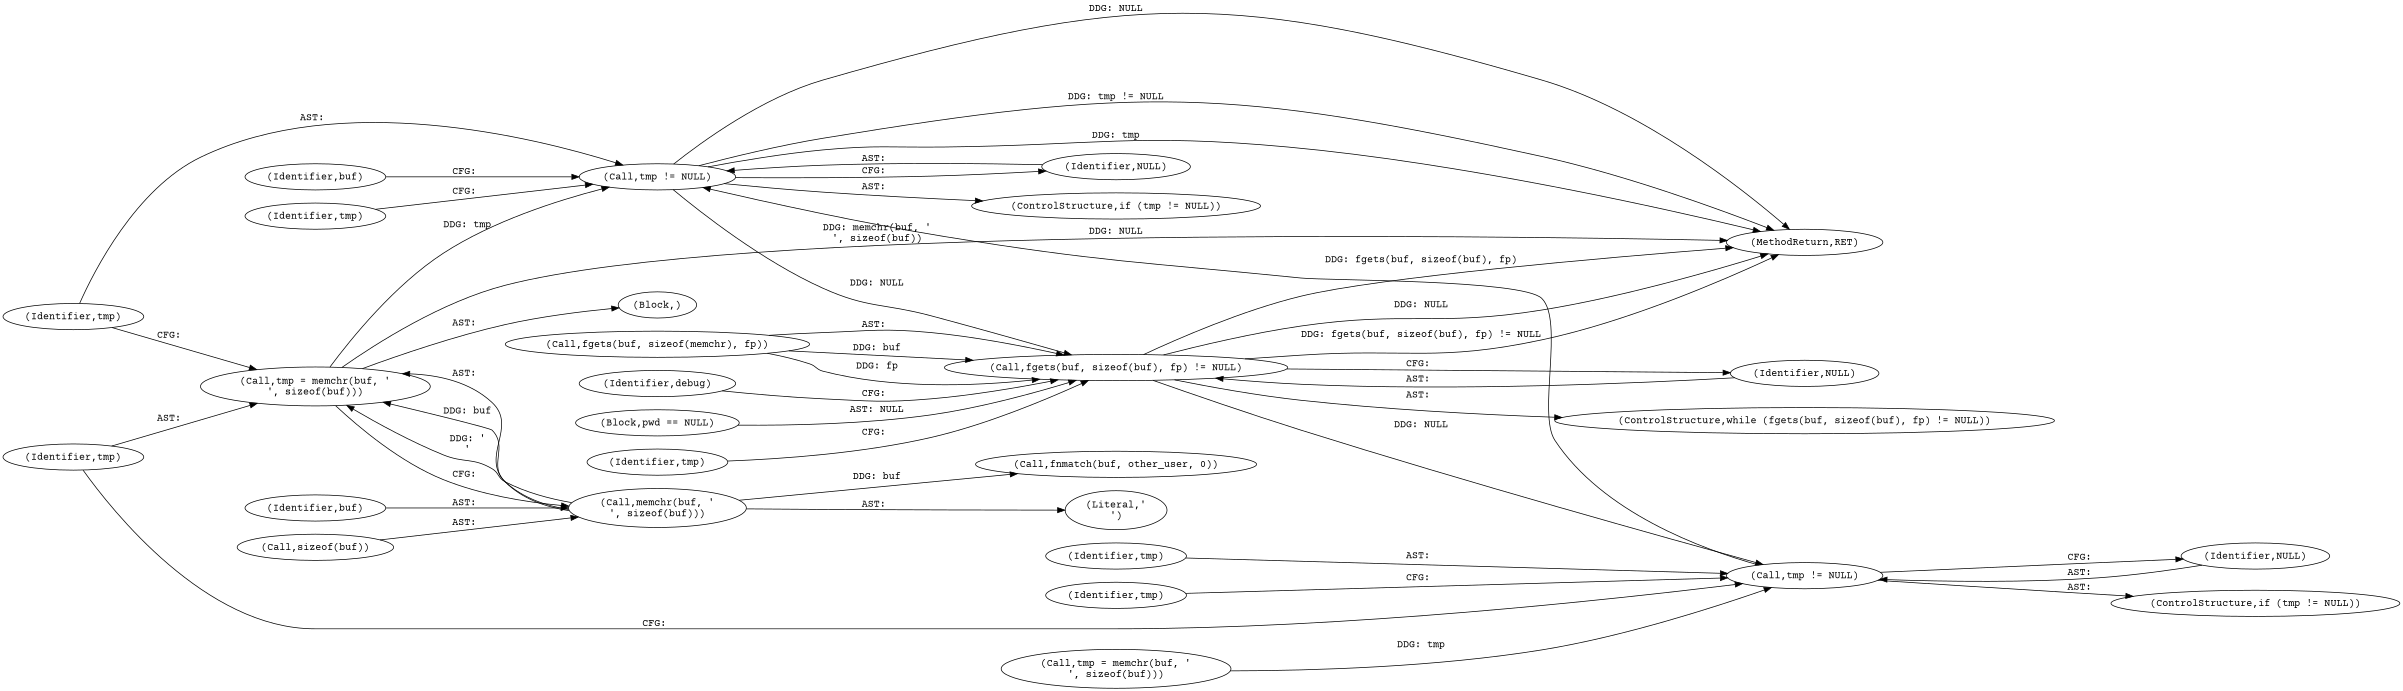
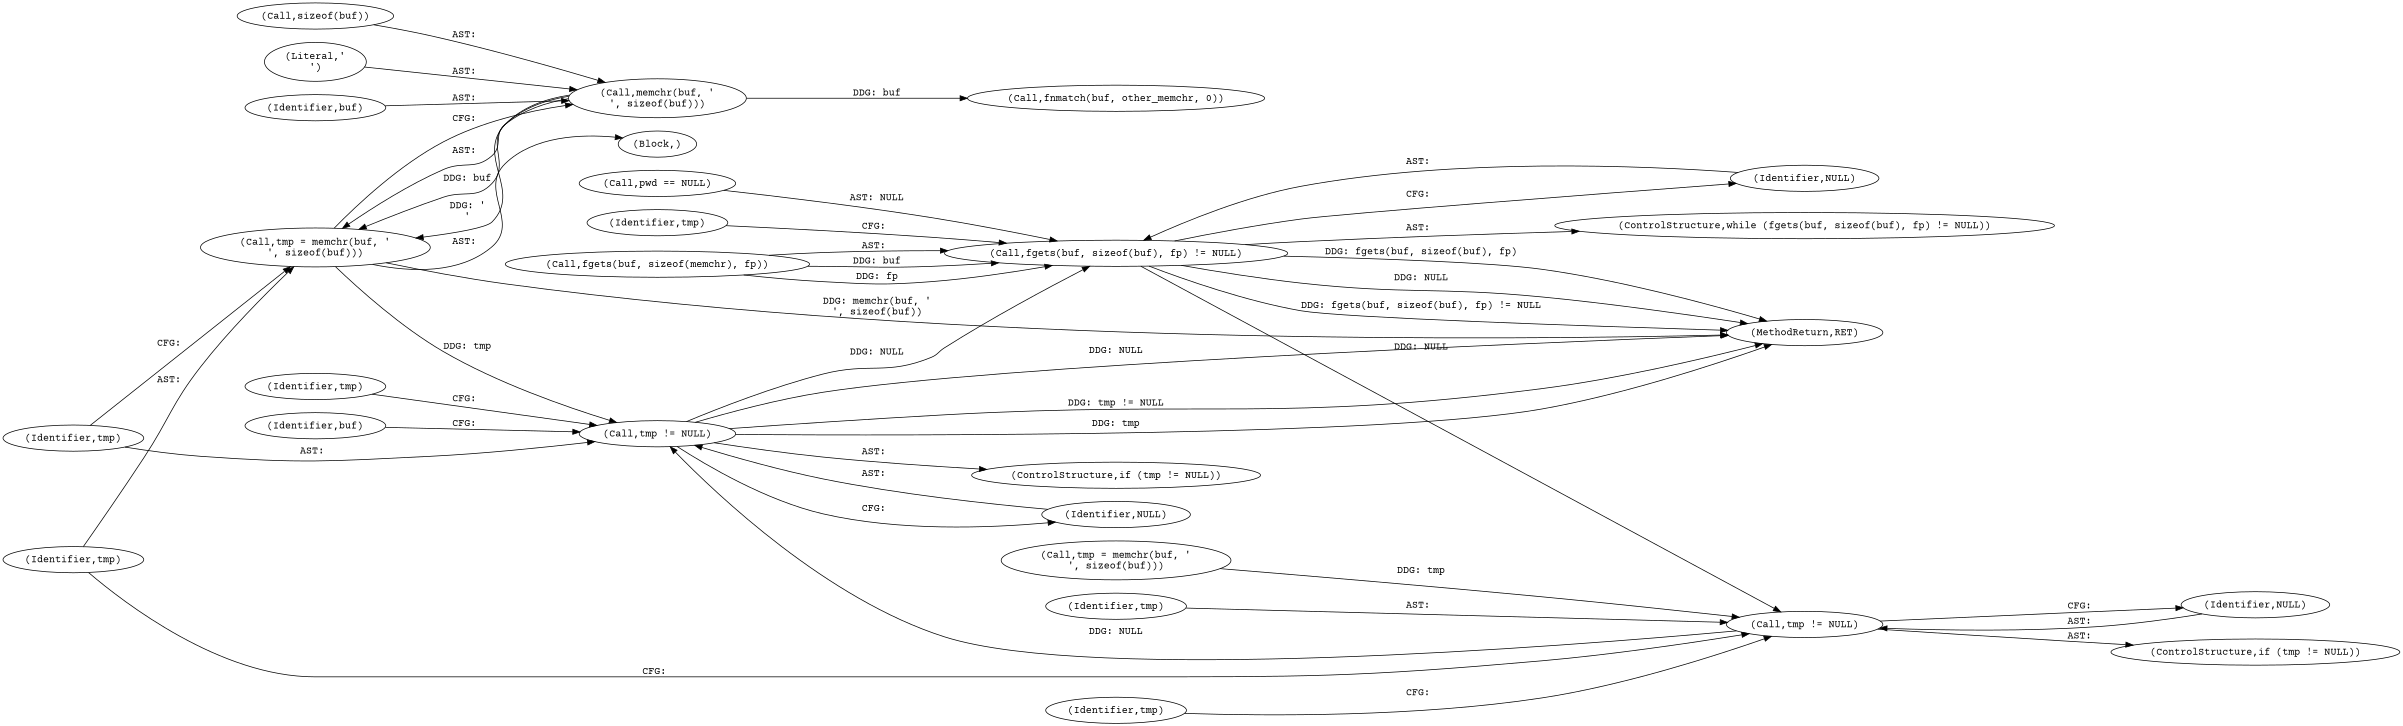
(657, 384) -> none
(657, 423) -> (657, 183)
(1116, 464) -> (1116, 98)
(902, 510) -> (467, 78)
